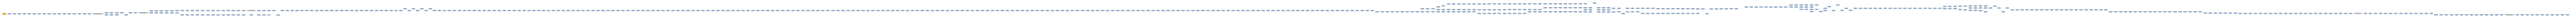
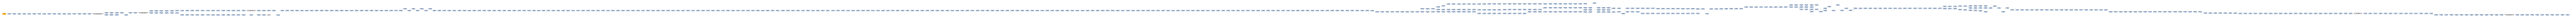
none -> (1741, 9)
